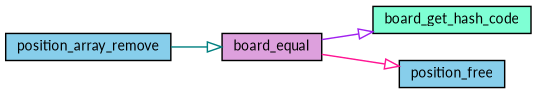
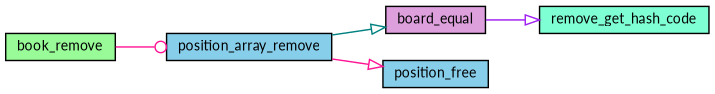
(452, 20) -> (624, 20)
none -> (61, 47)
(353, 59) -> (350, 62)
